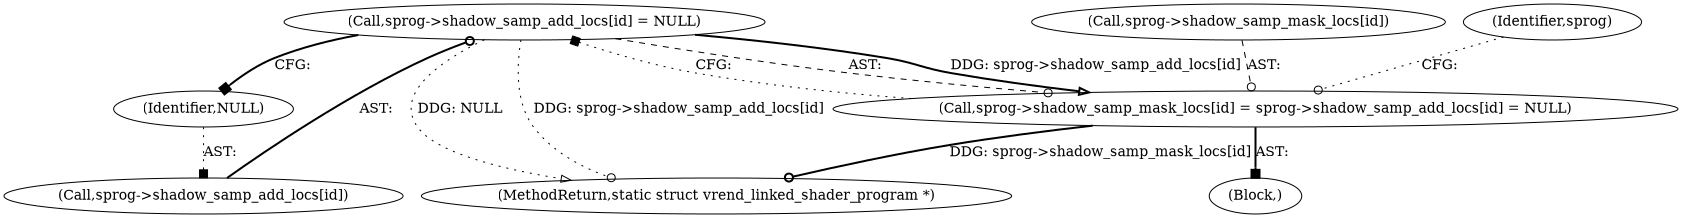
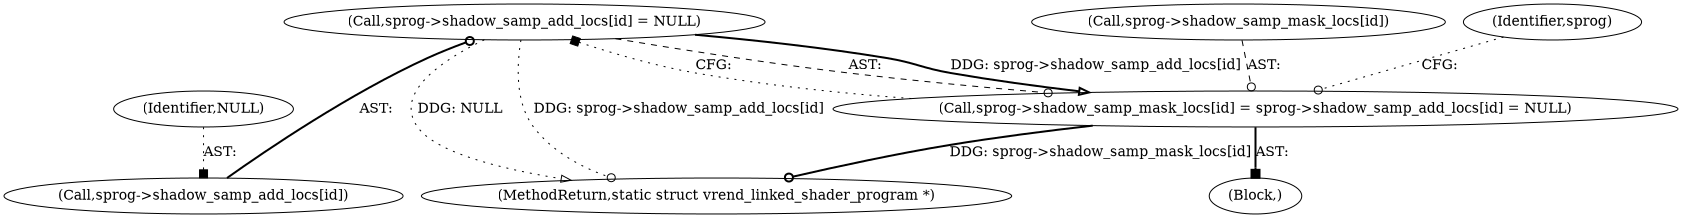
(291, 52) -> none
